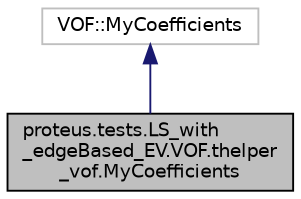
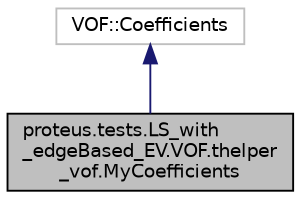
(150, 26) -> (150, 26)
